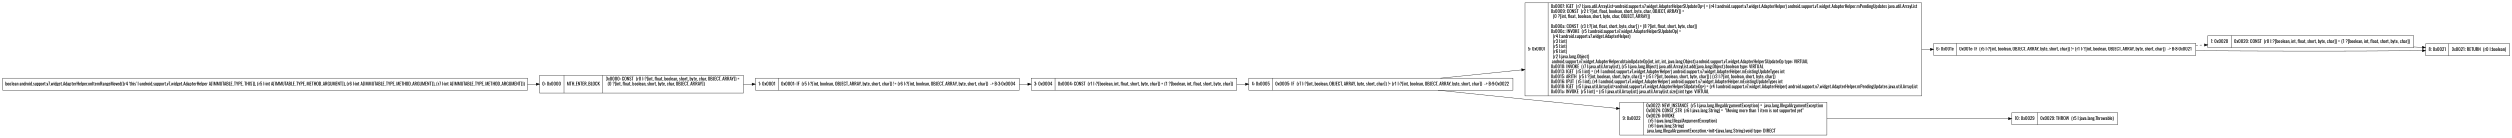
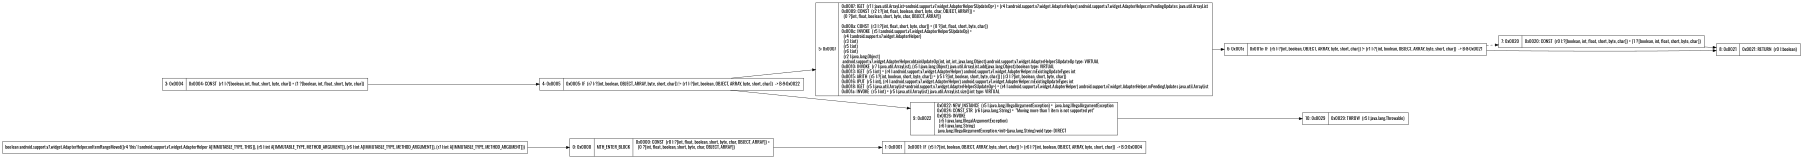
(1024, 84) -> none
